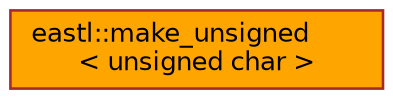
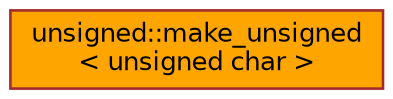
(197, 50) -> (197, 50)
